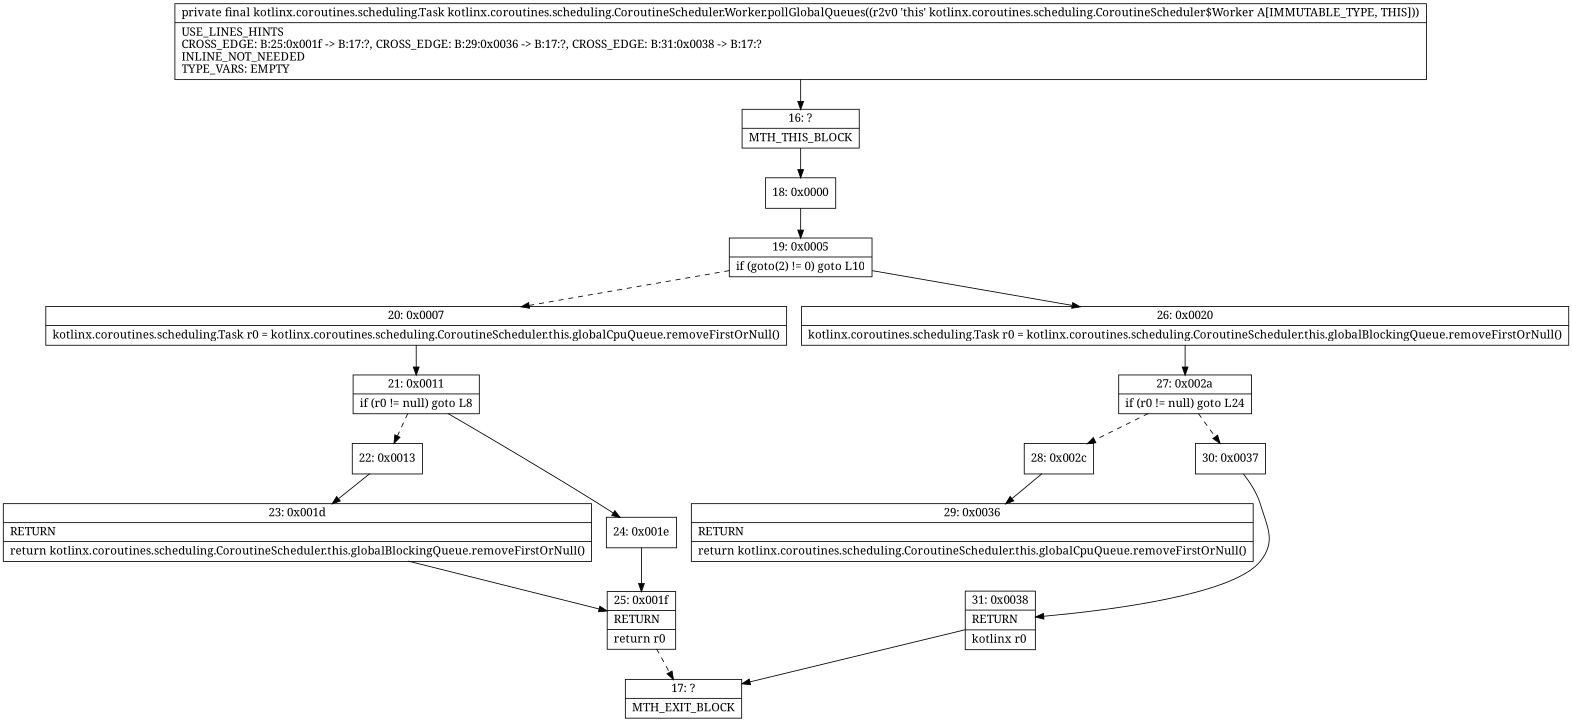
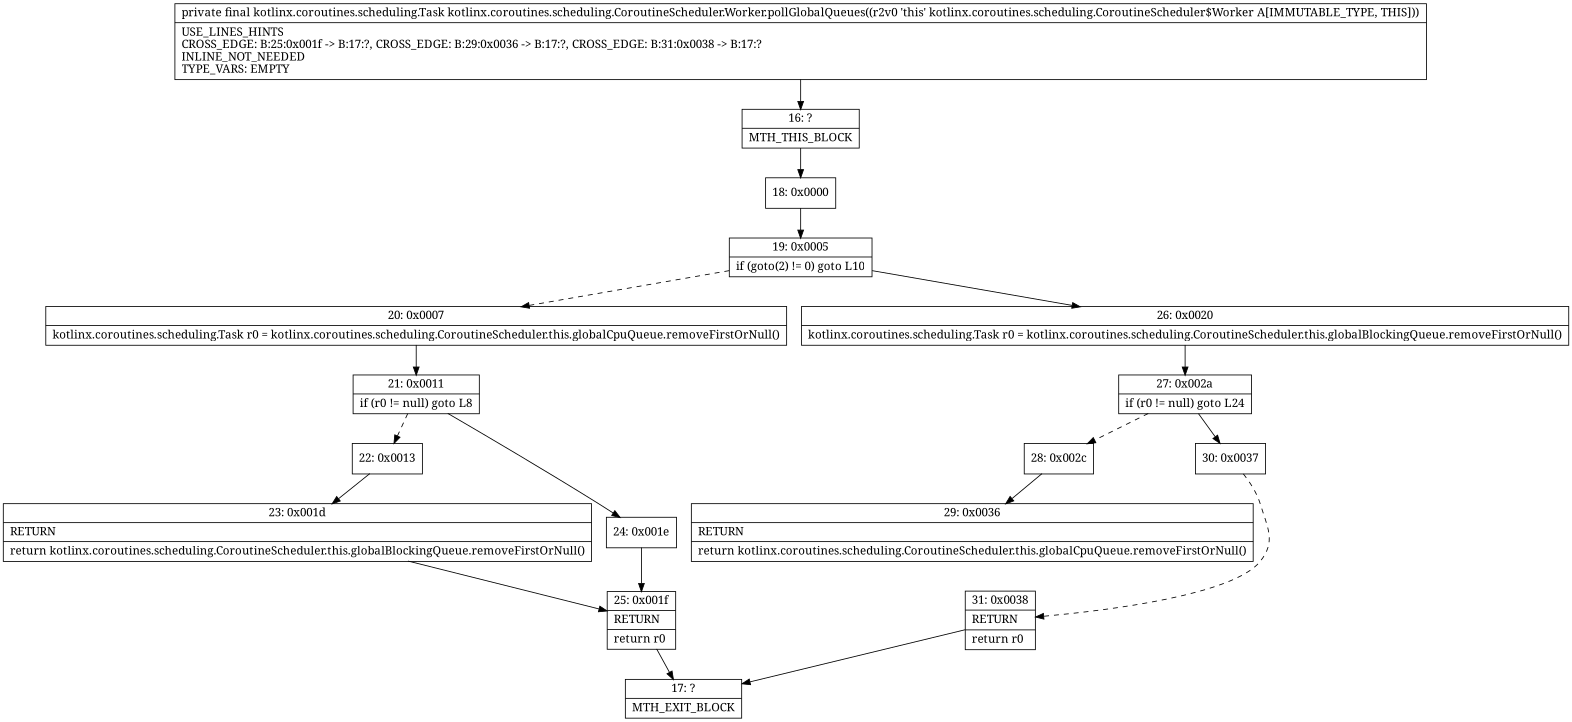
(1207, 425) -> (1207, 425)
(1202, 590) -> (1202, 590)
(999, 639) -> (998, 639)
(663, 661) -> (663, 661)
